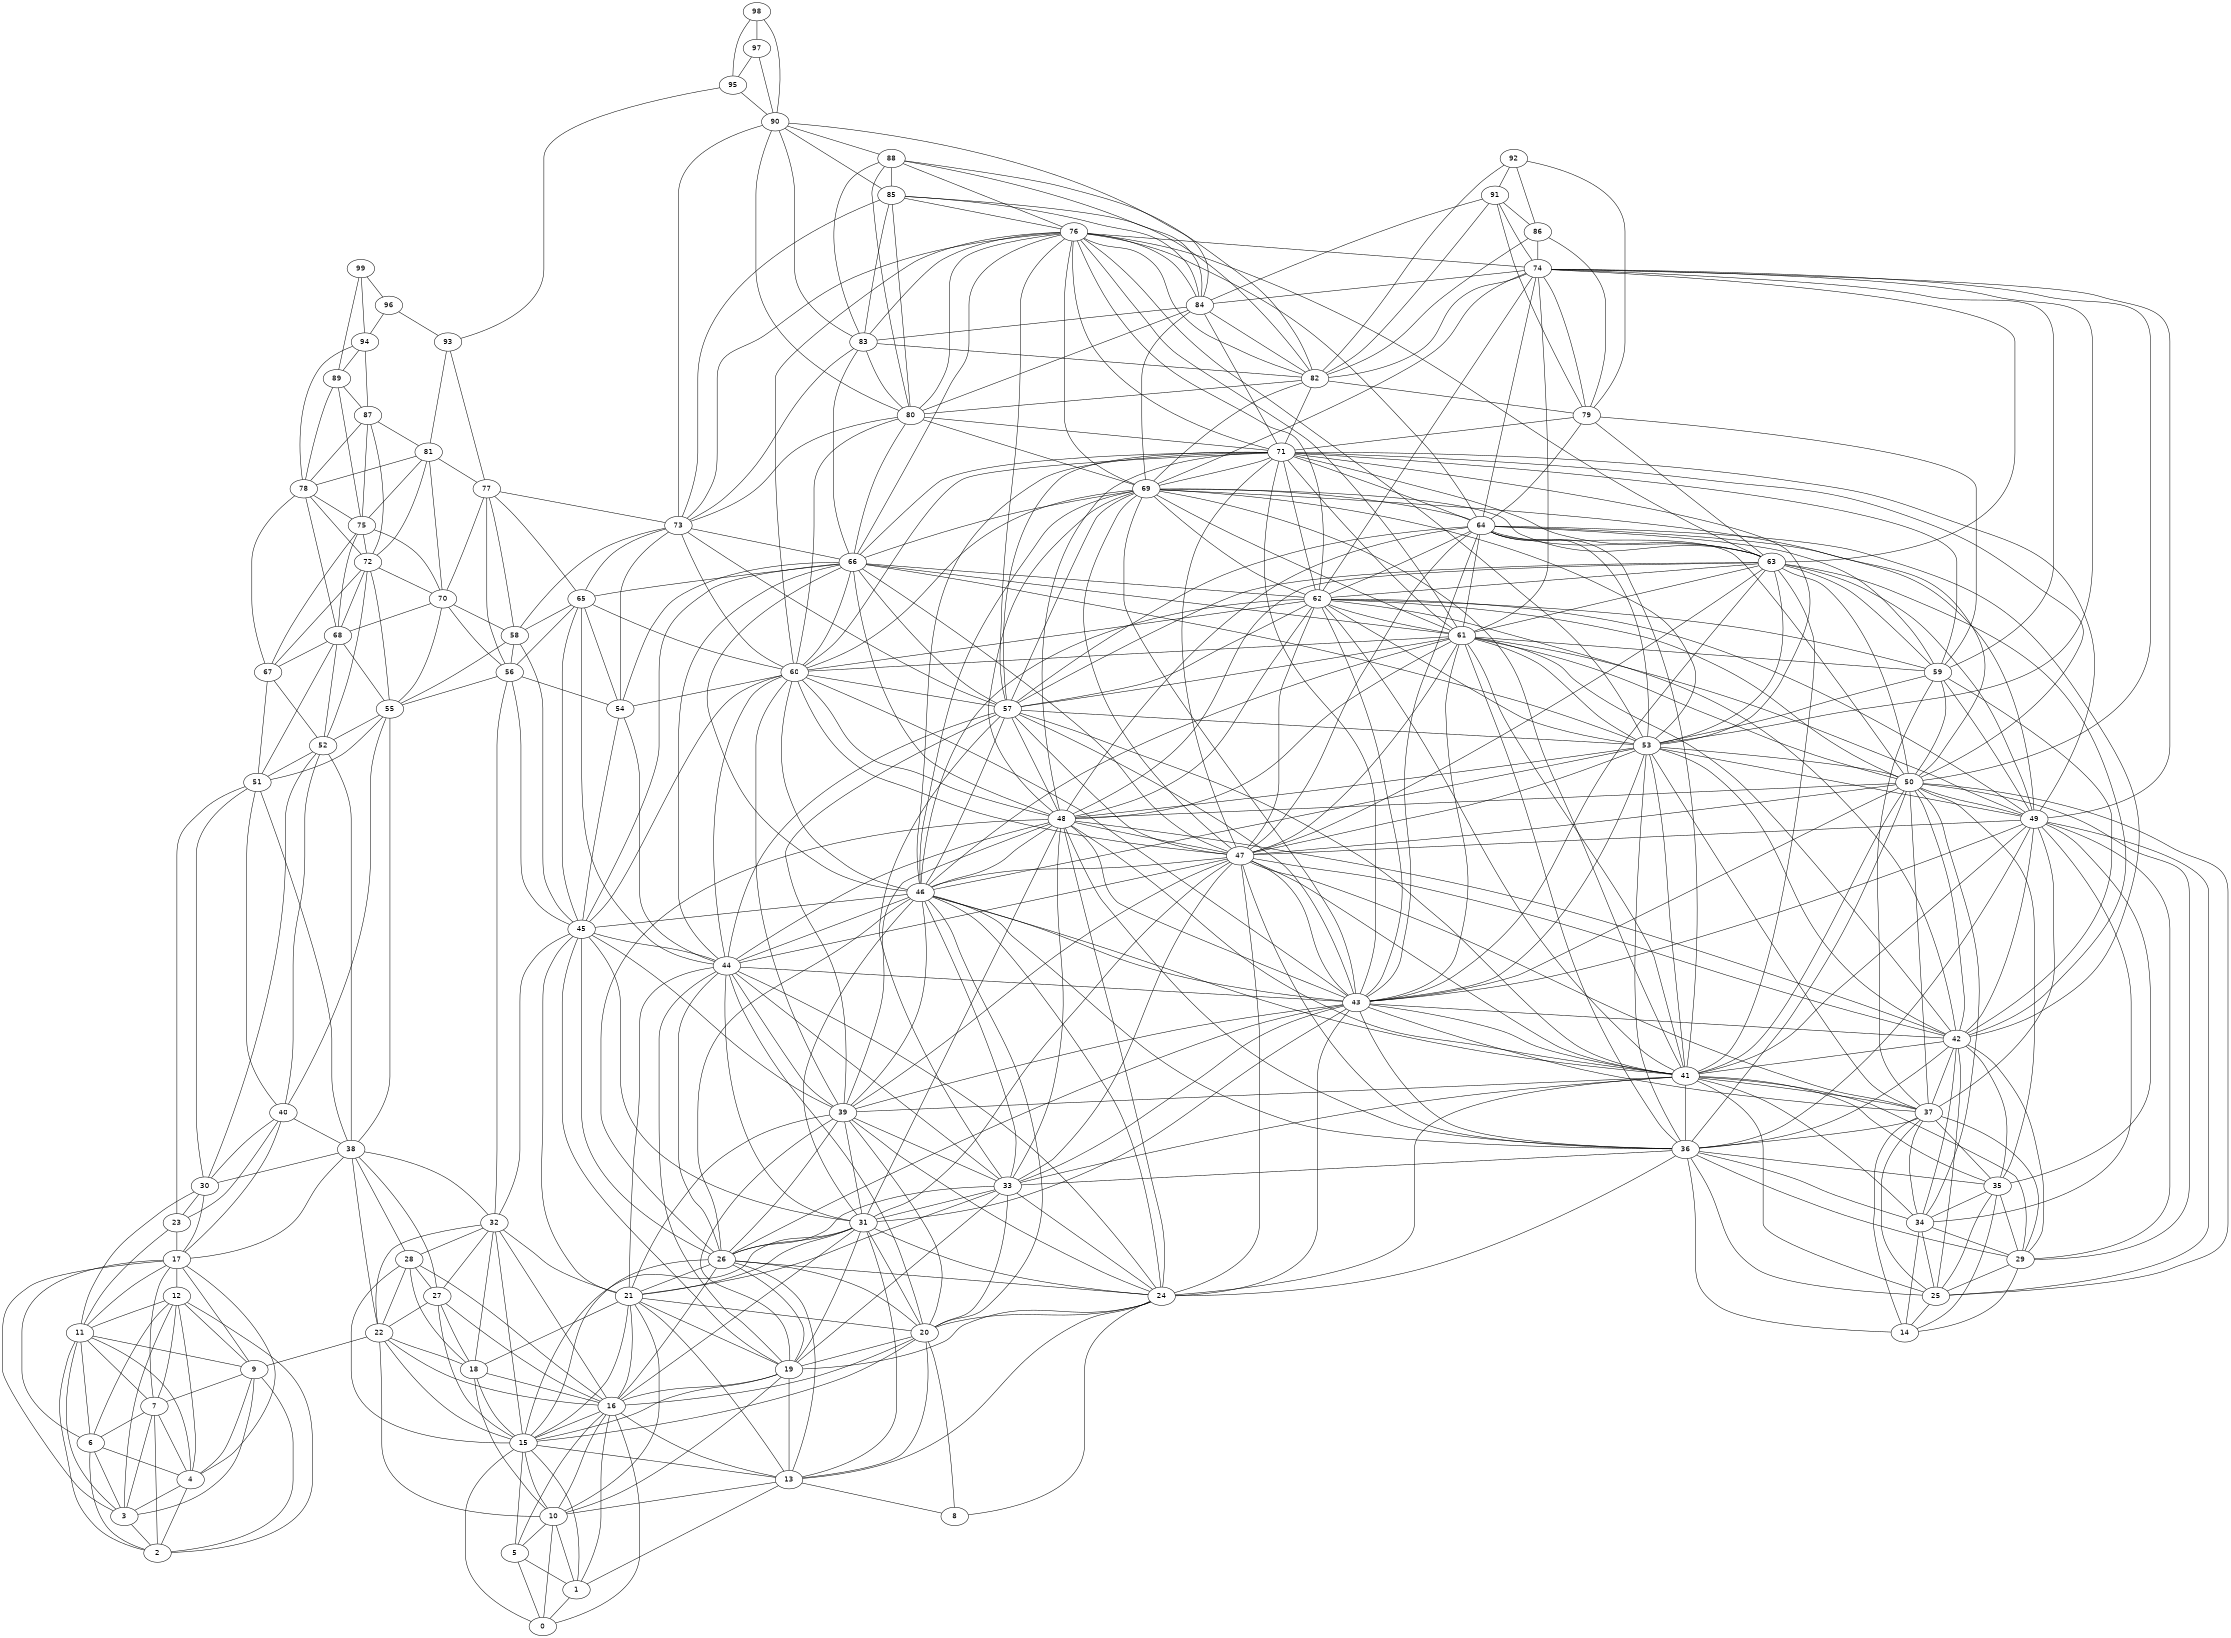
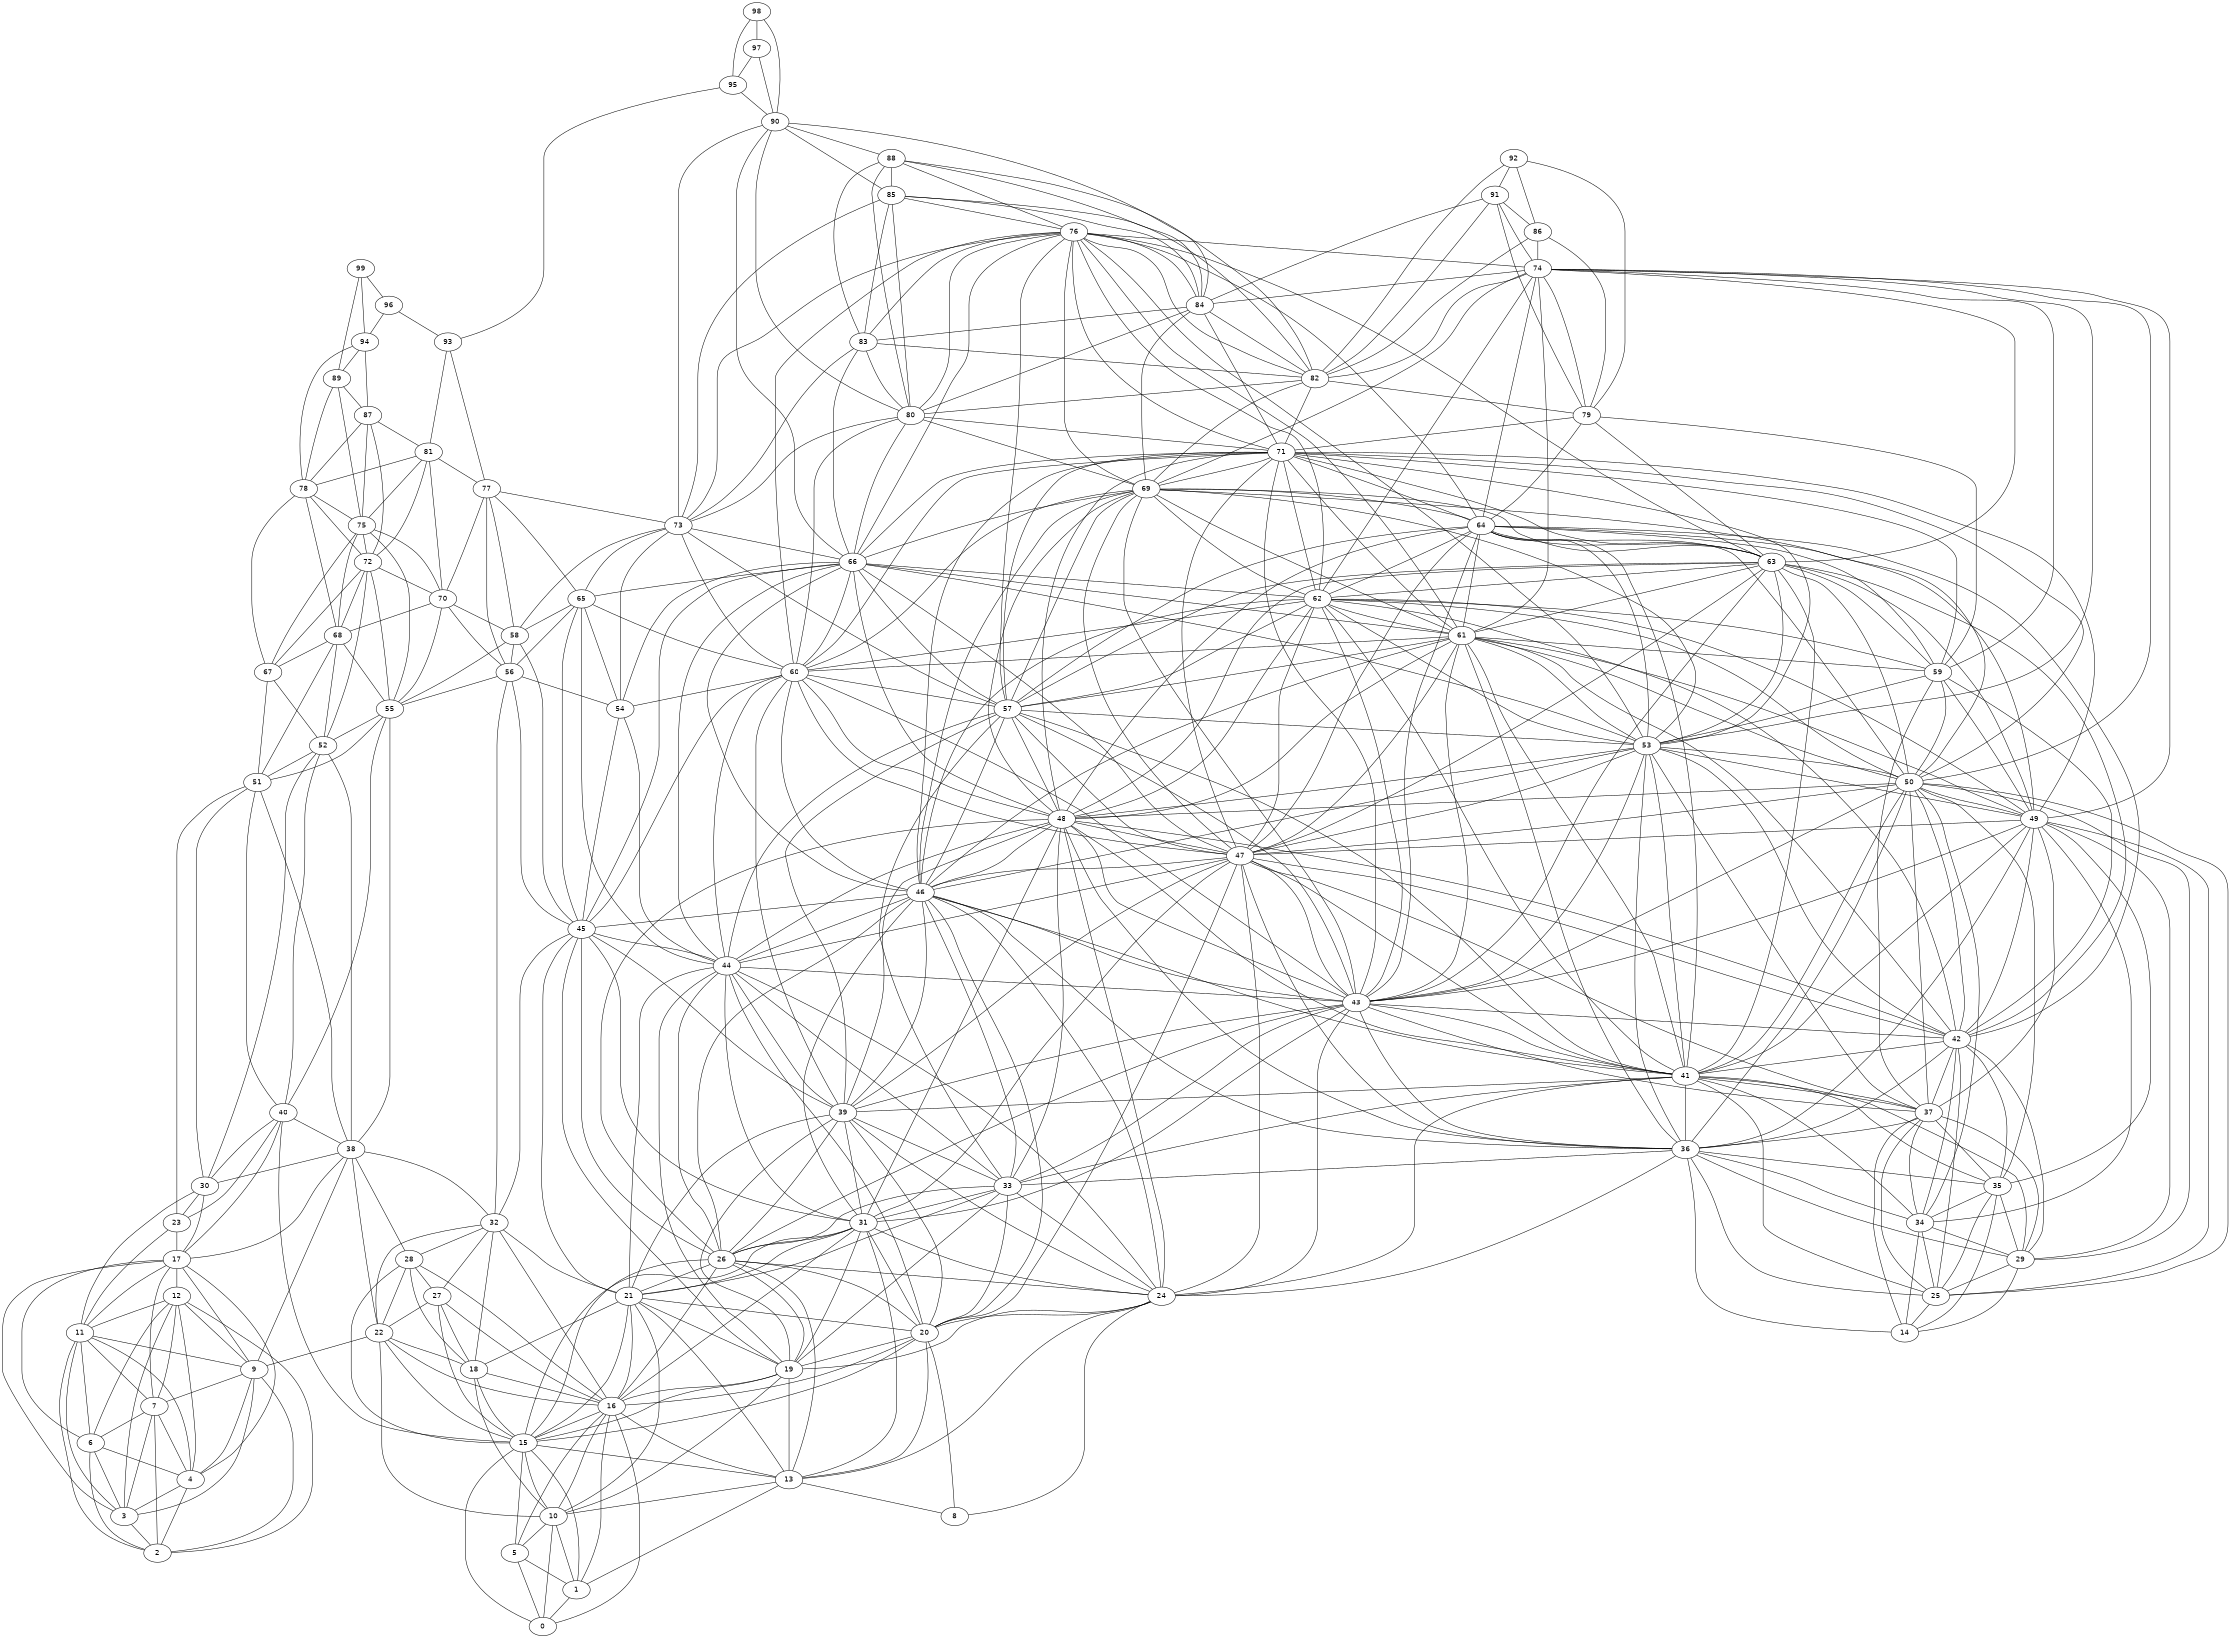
(795, 251) -> (739, 357)
none -> (409, 607)
(1519, 681) -> none
(1136, 1031) -> (1117, 1125)
(408, 1216) -> (303, 1259)
(509, 1333) -> (305, 1342)
